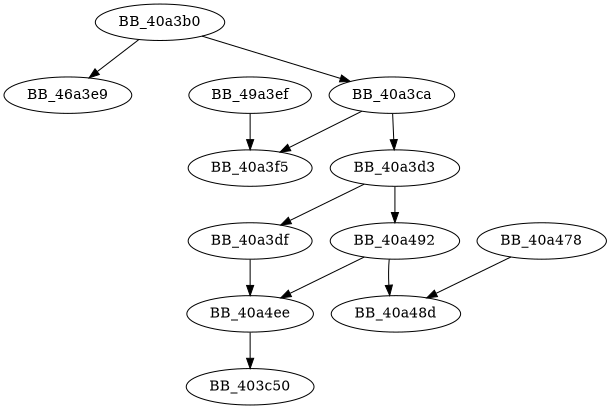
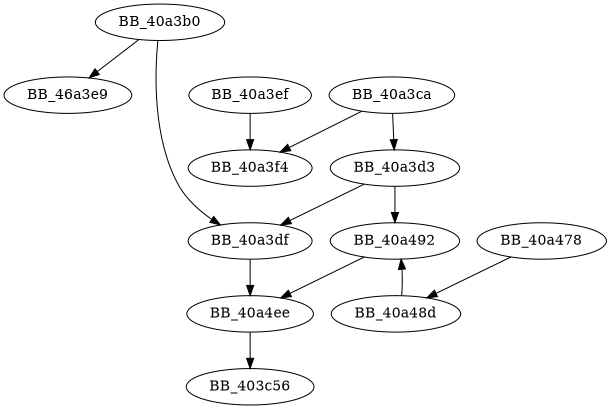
(271, 57) -> (162, 138)
(250, 95) -> (250, 95)
(250, 168) -> (250, 168)
(389, 272) -> (402, 282)
(250, 387) -> (250, 387)
